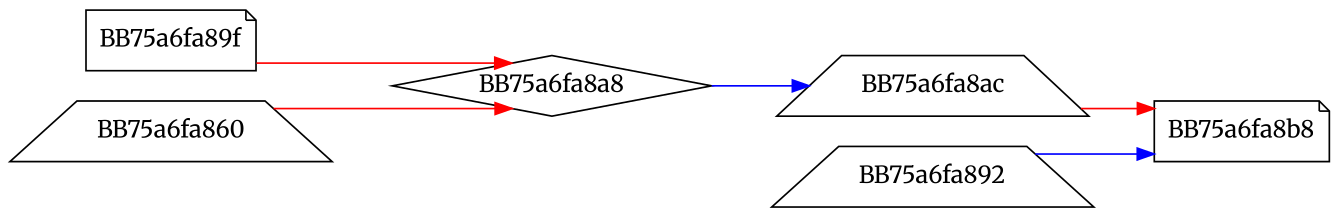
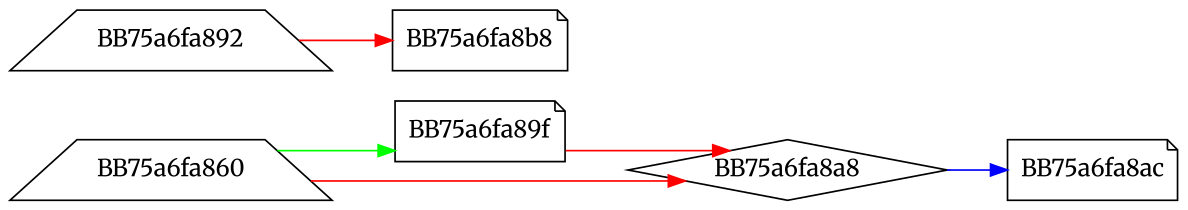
(933, 86) -> (1093, 170)
(1109, 109) -> none
none -> (328, 151)
(1086, 154) -> (337, 40)
